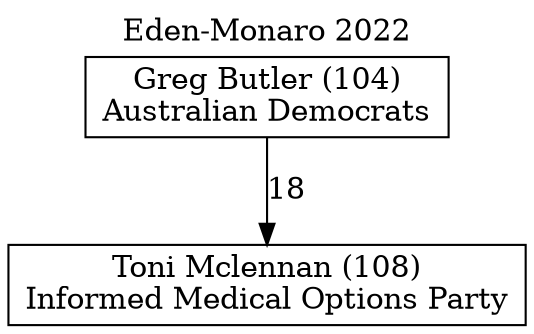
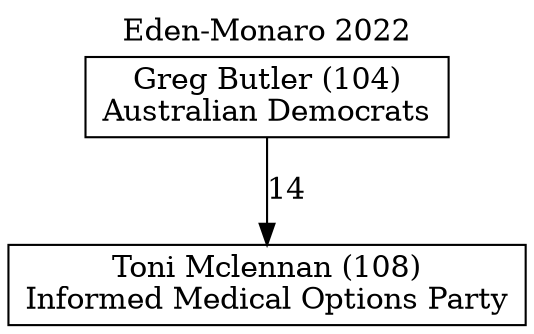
(287, 191) -> (287, 191)
